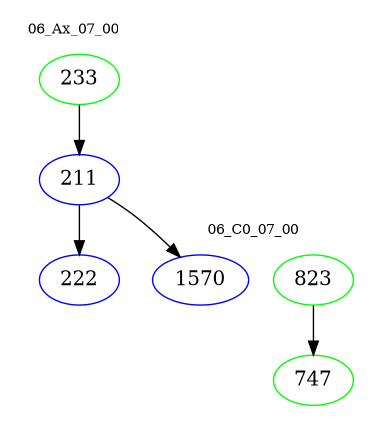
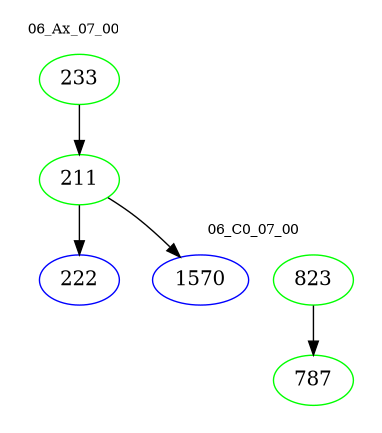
(79, 180) -> (79, 180)
(313, 380) -> (313, 380)
